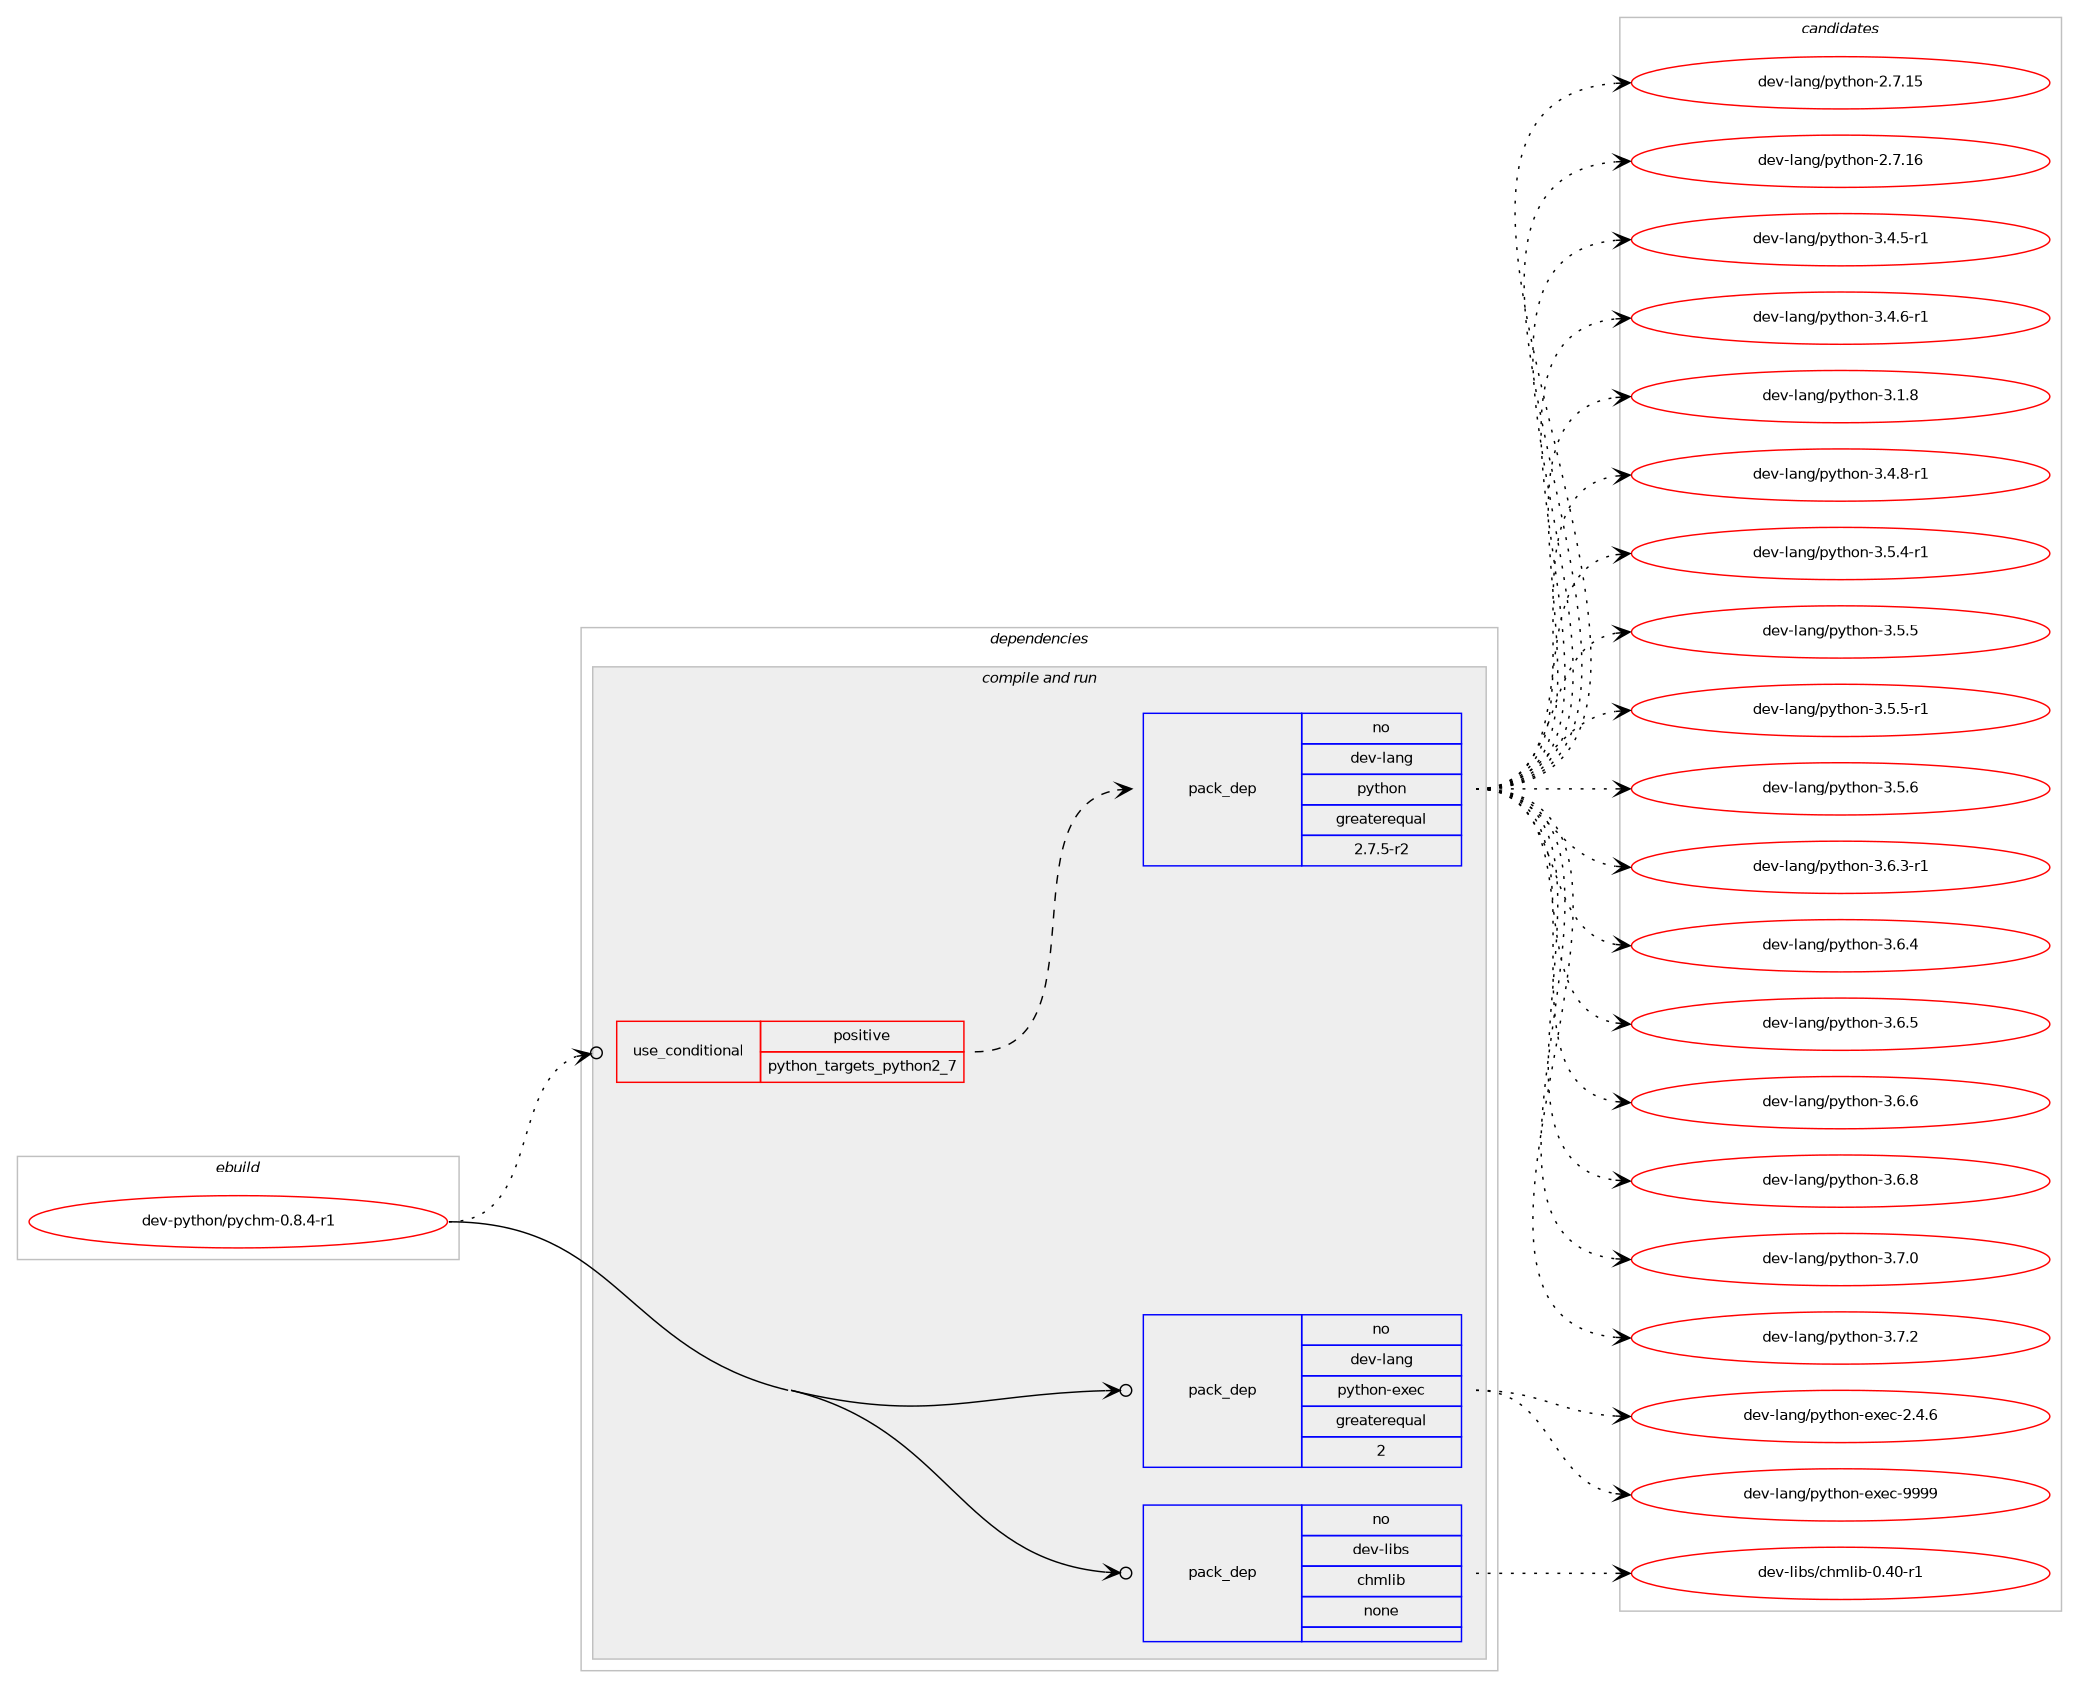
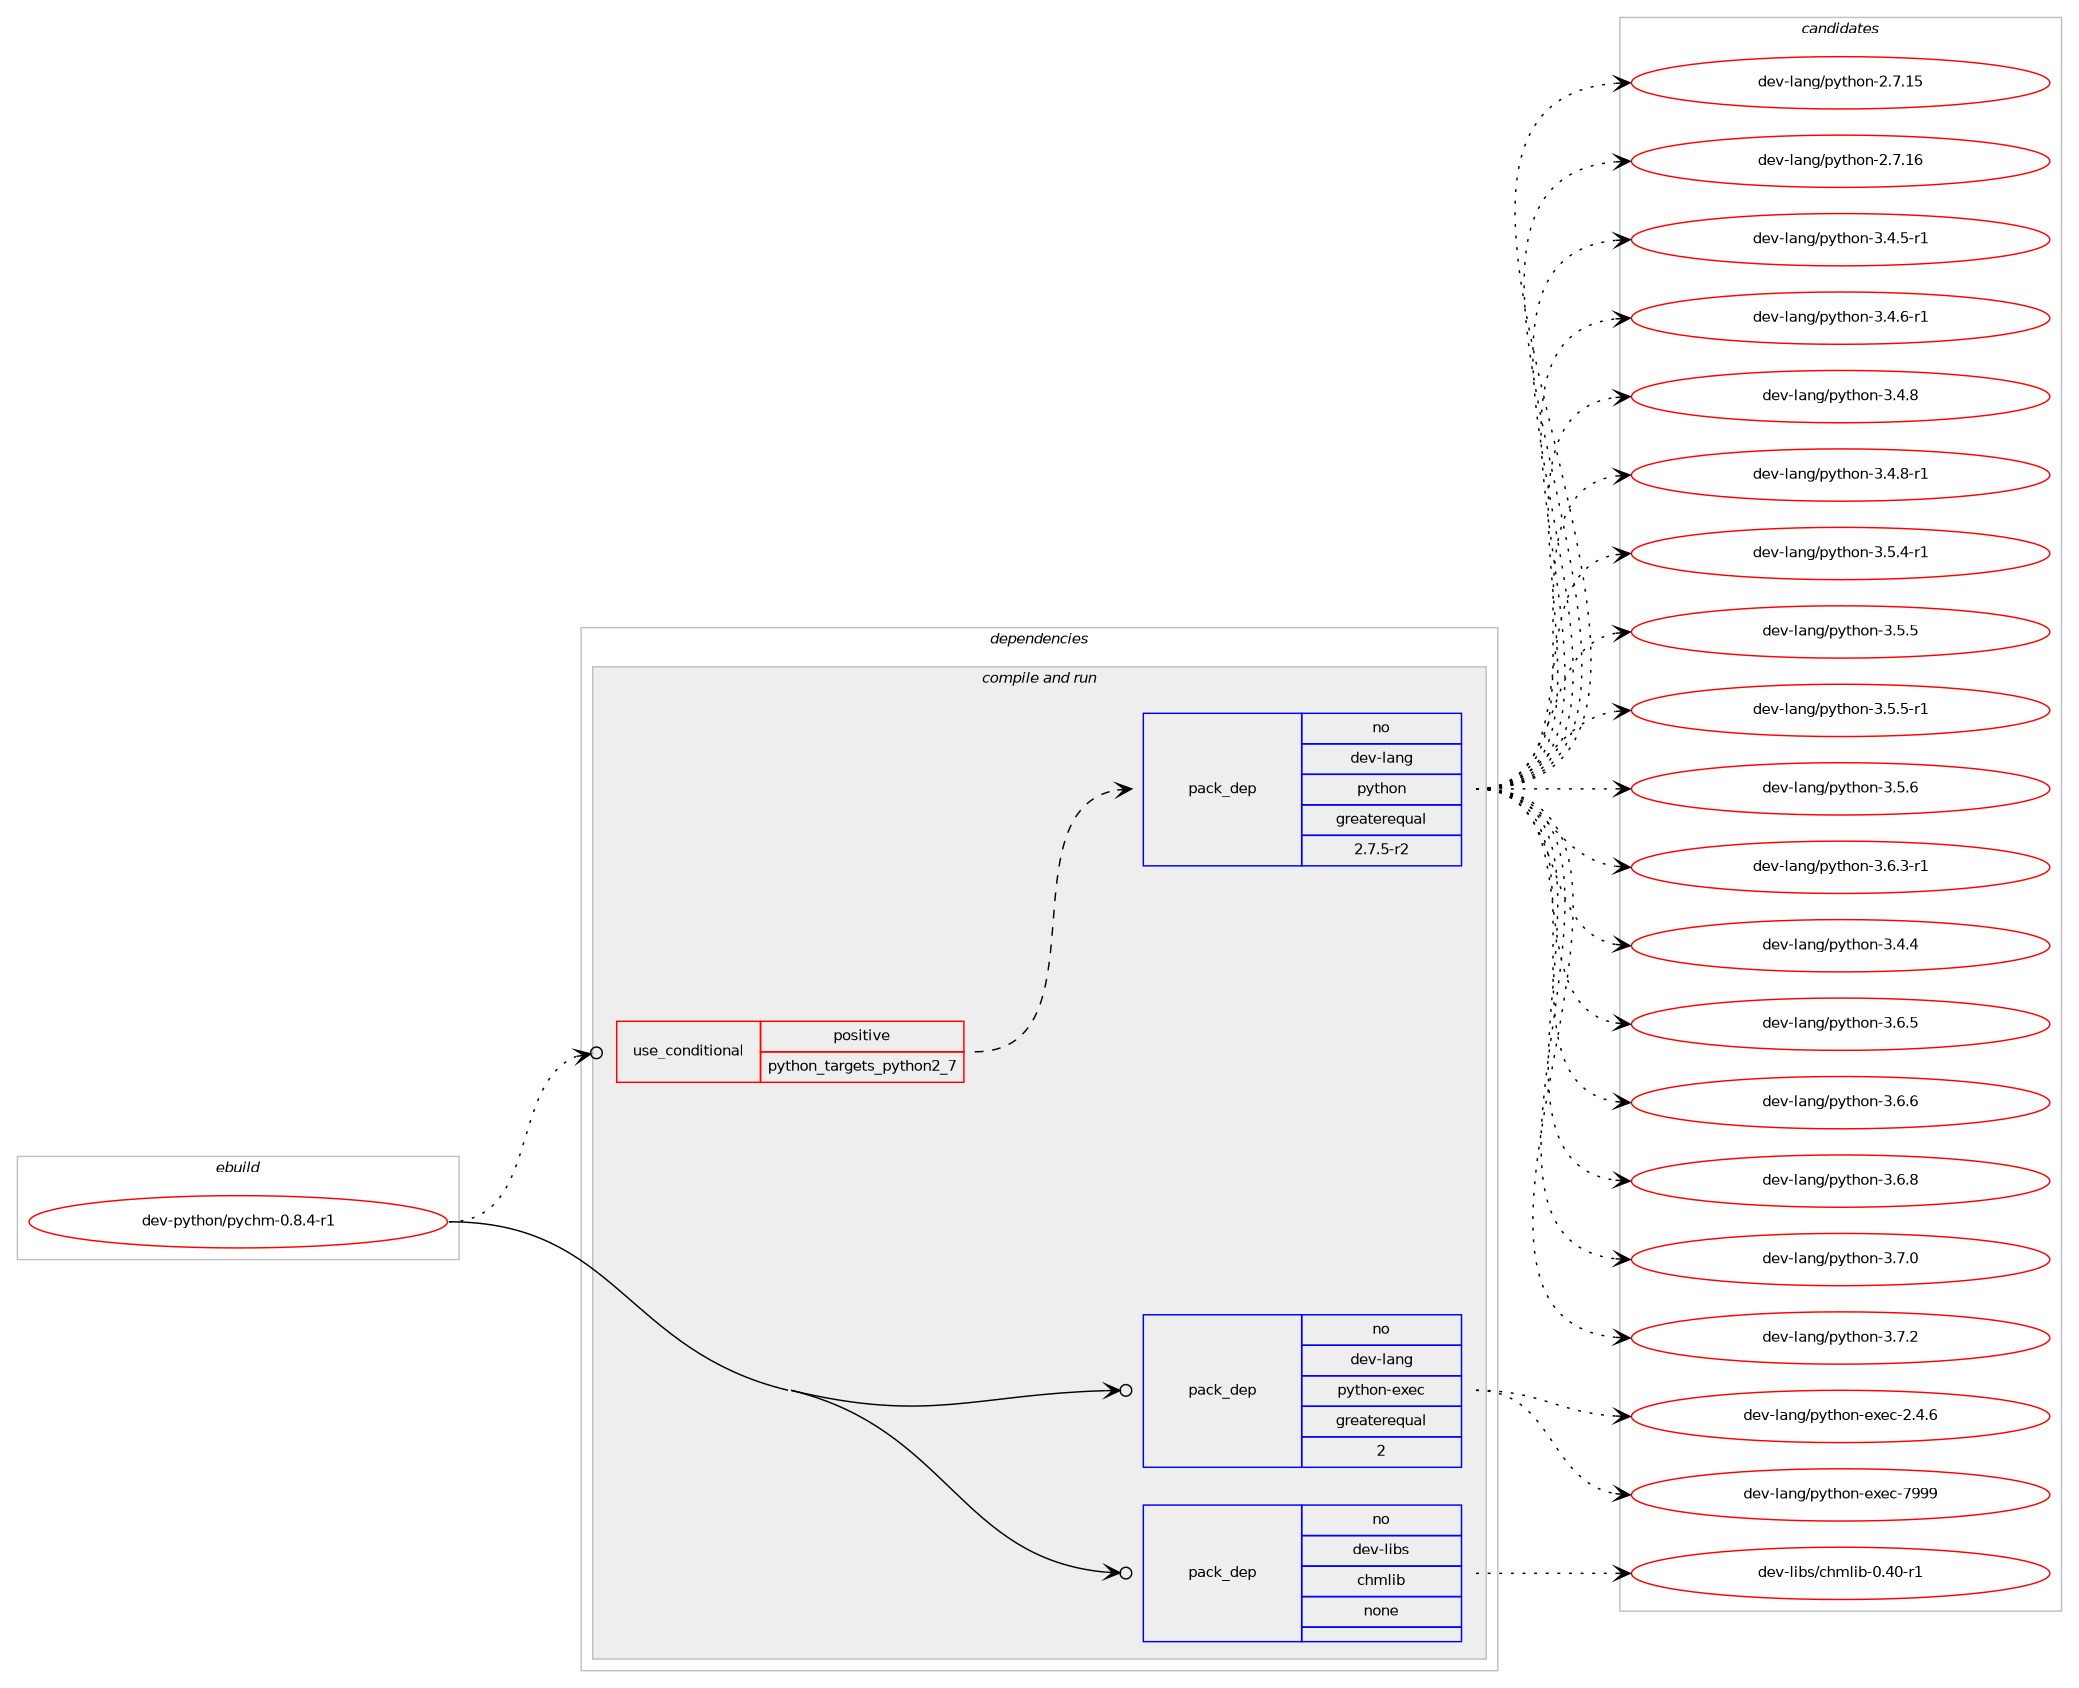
(1841, 397) -> (1841, 397)
(1841, 946) -> (1841, 946)
(1841, 1495) -> (1841, 1495)
